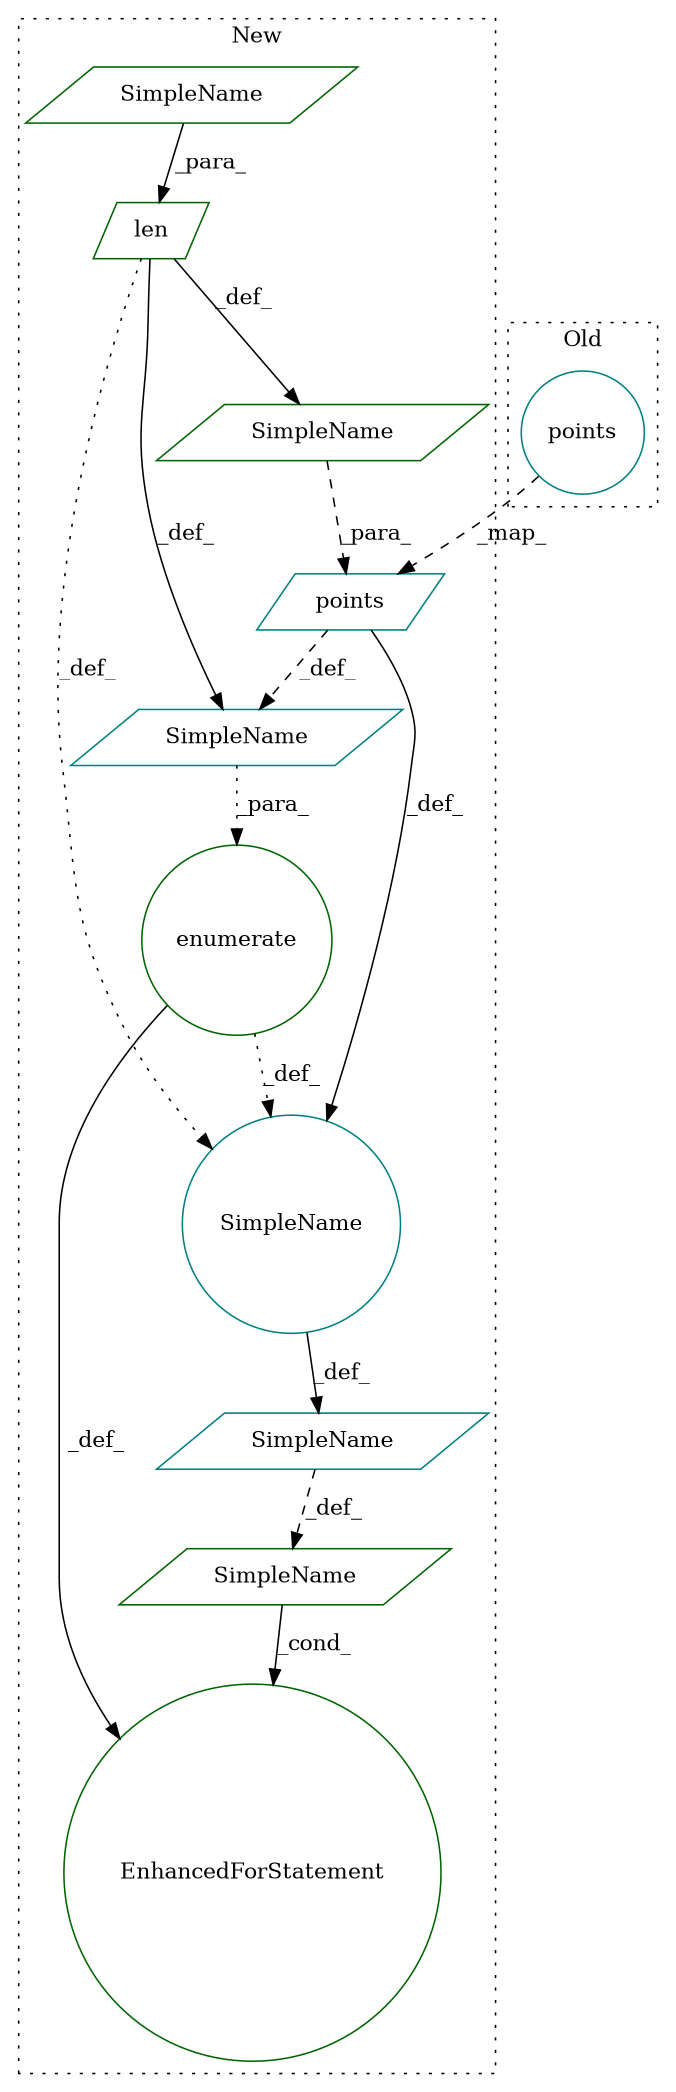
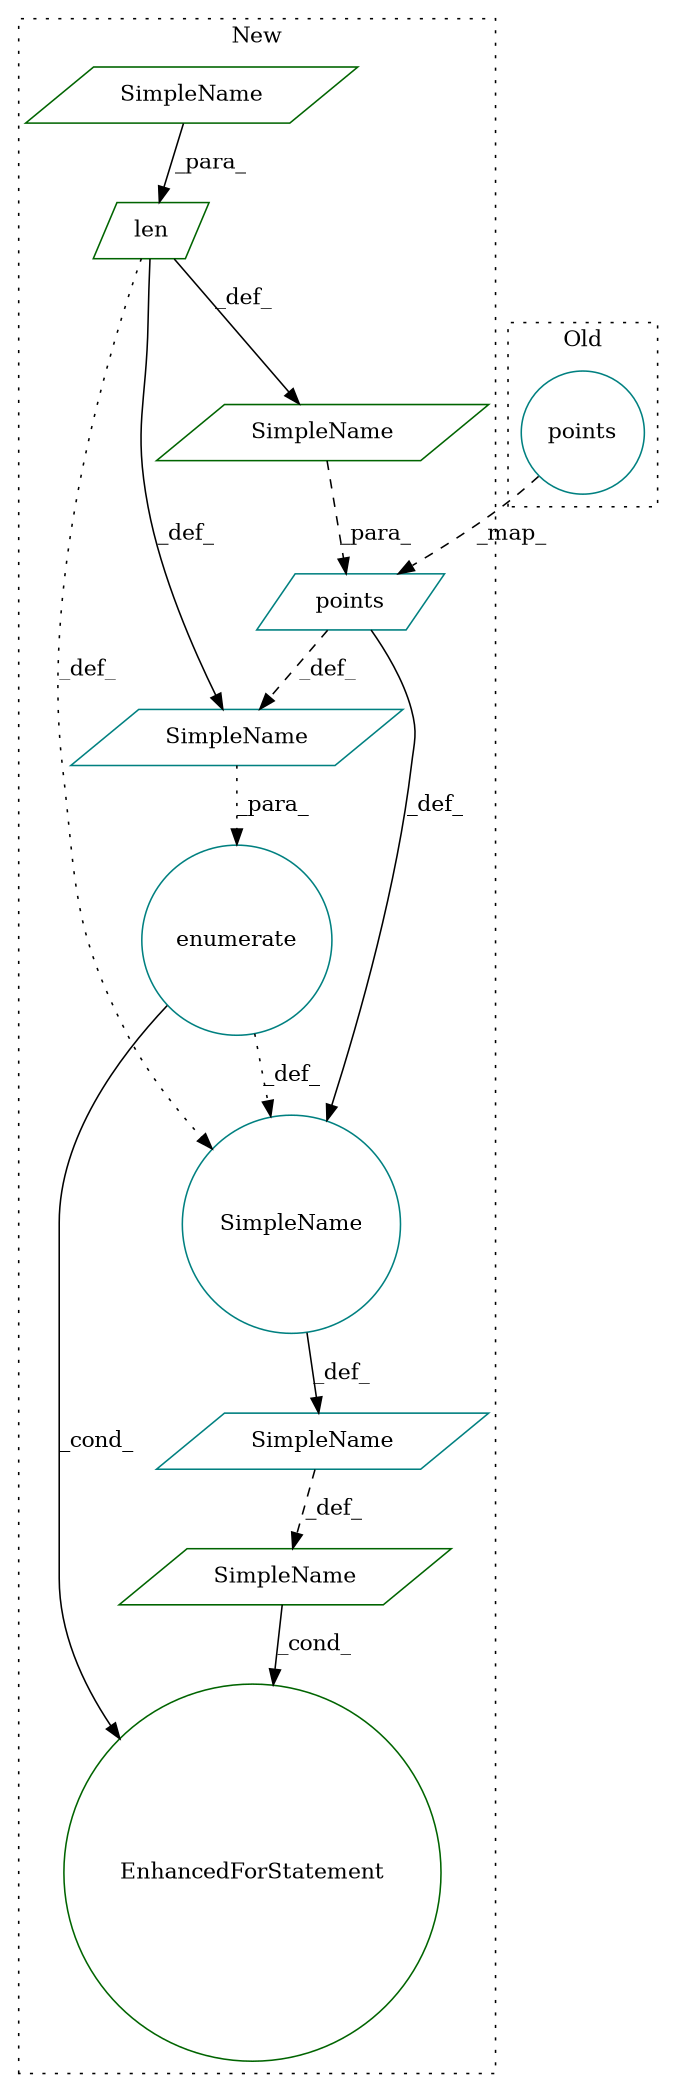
(237, 940) -> (237, 940)
(97, 1441) -> (97, 1441)
